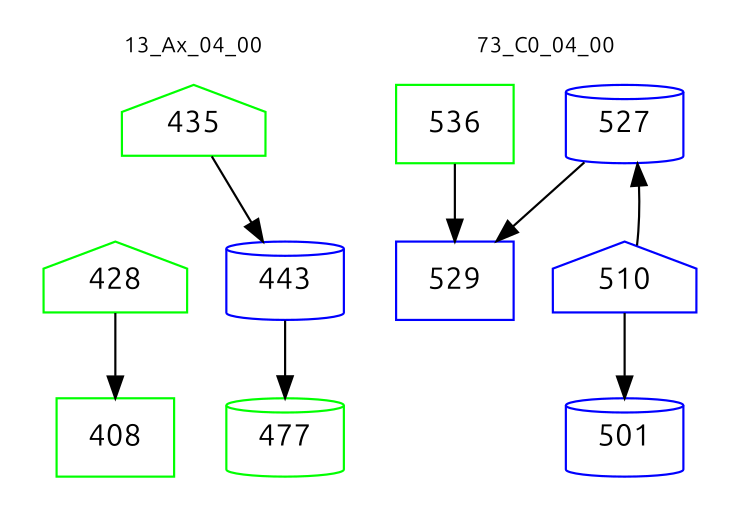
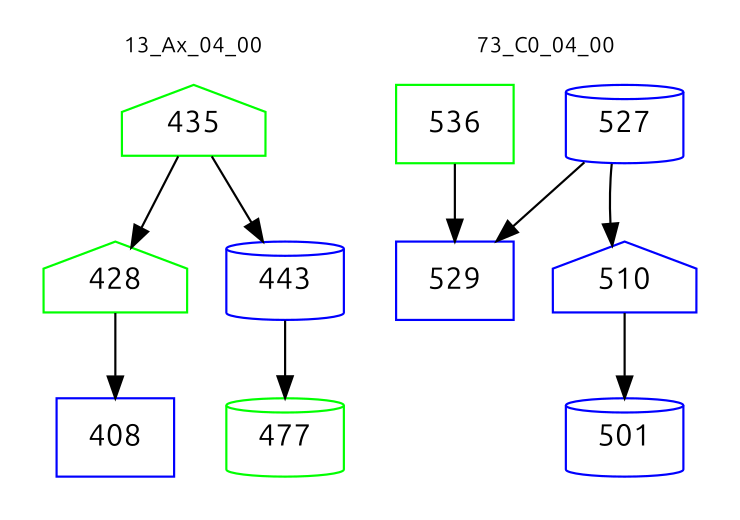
none -> (160, 192)
(639, 216) -> (610, 194)
(115, 437) -> (115, 437)
